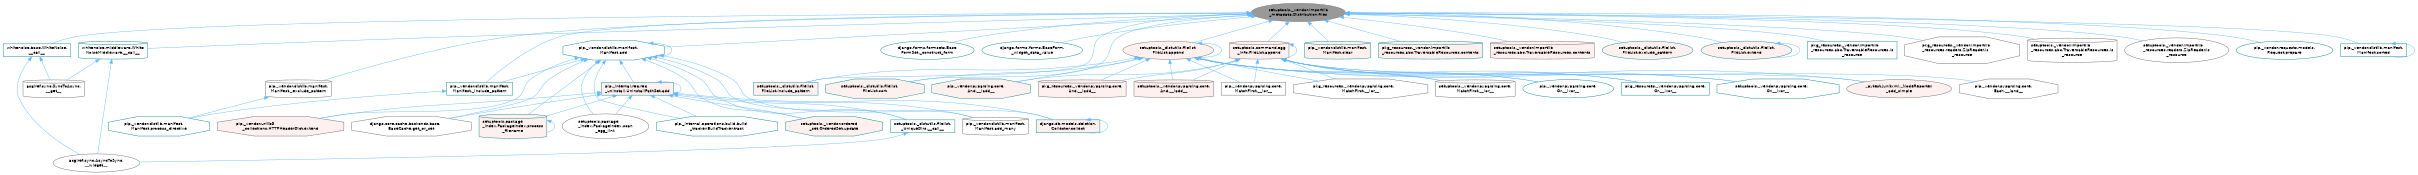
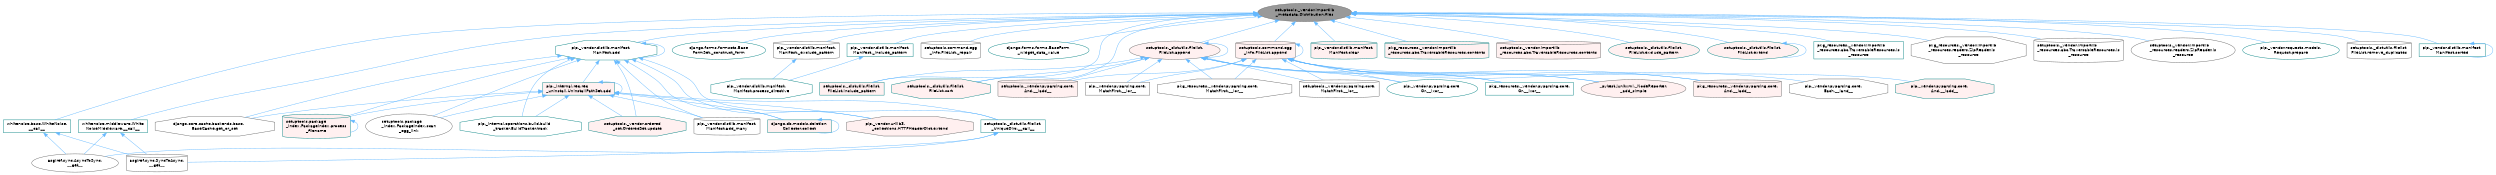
(113, 50) -> (113, 126)
none -> (951, 50)
none -> (2379, 50)
(1077, 71) -> none
(535, 73) -> none
(1778, 89) -> none
none -> (591, 155)
(96, 163) -> (75, 163)
